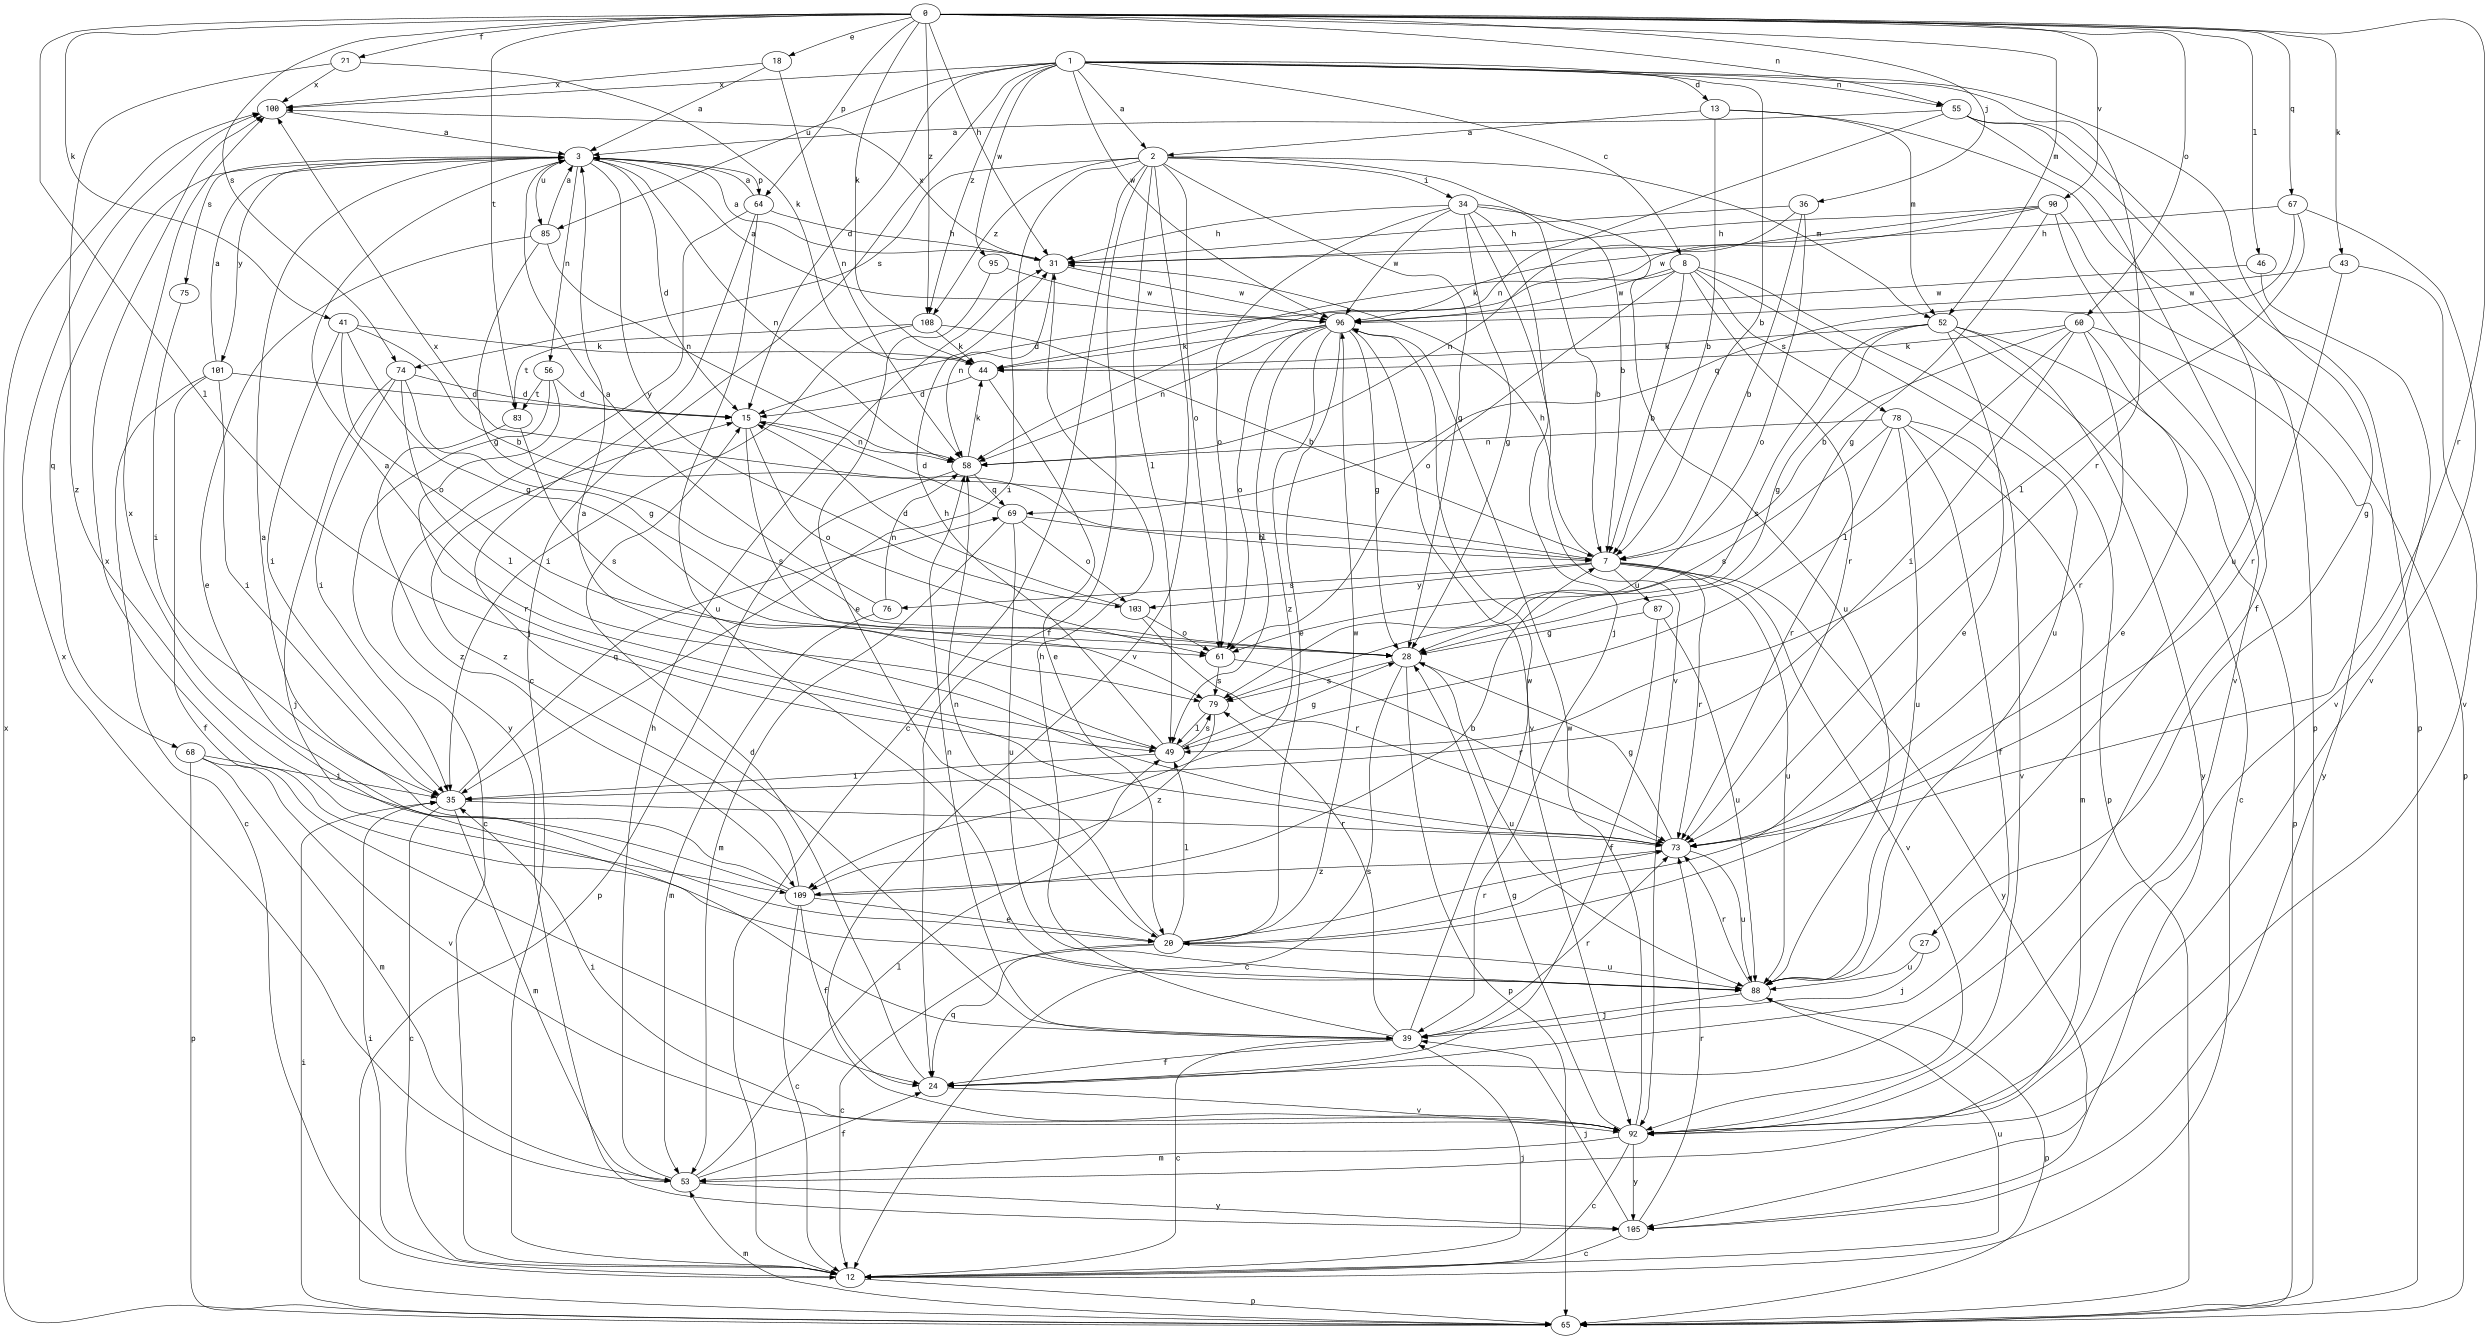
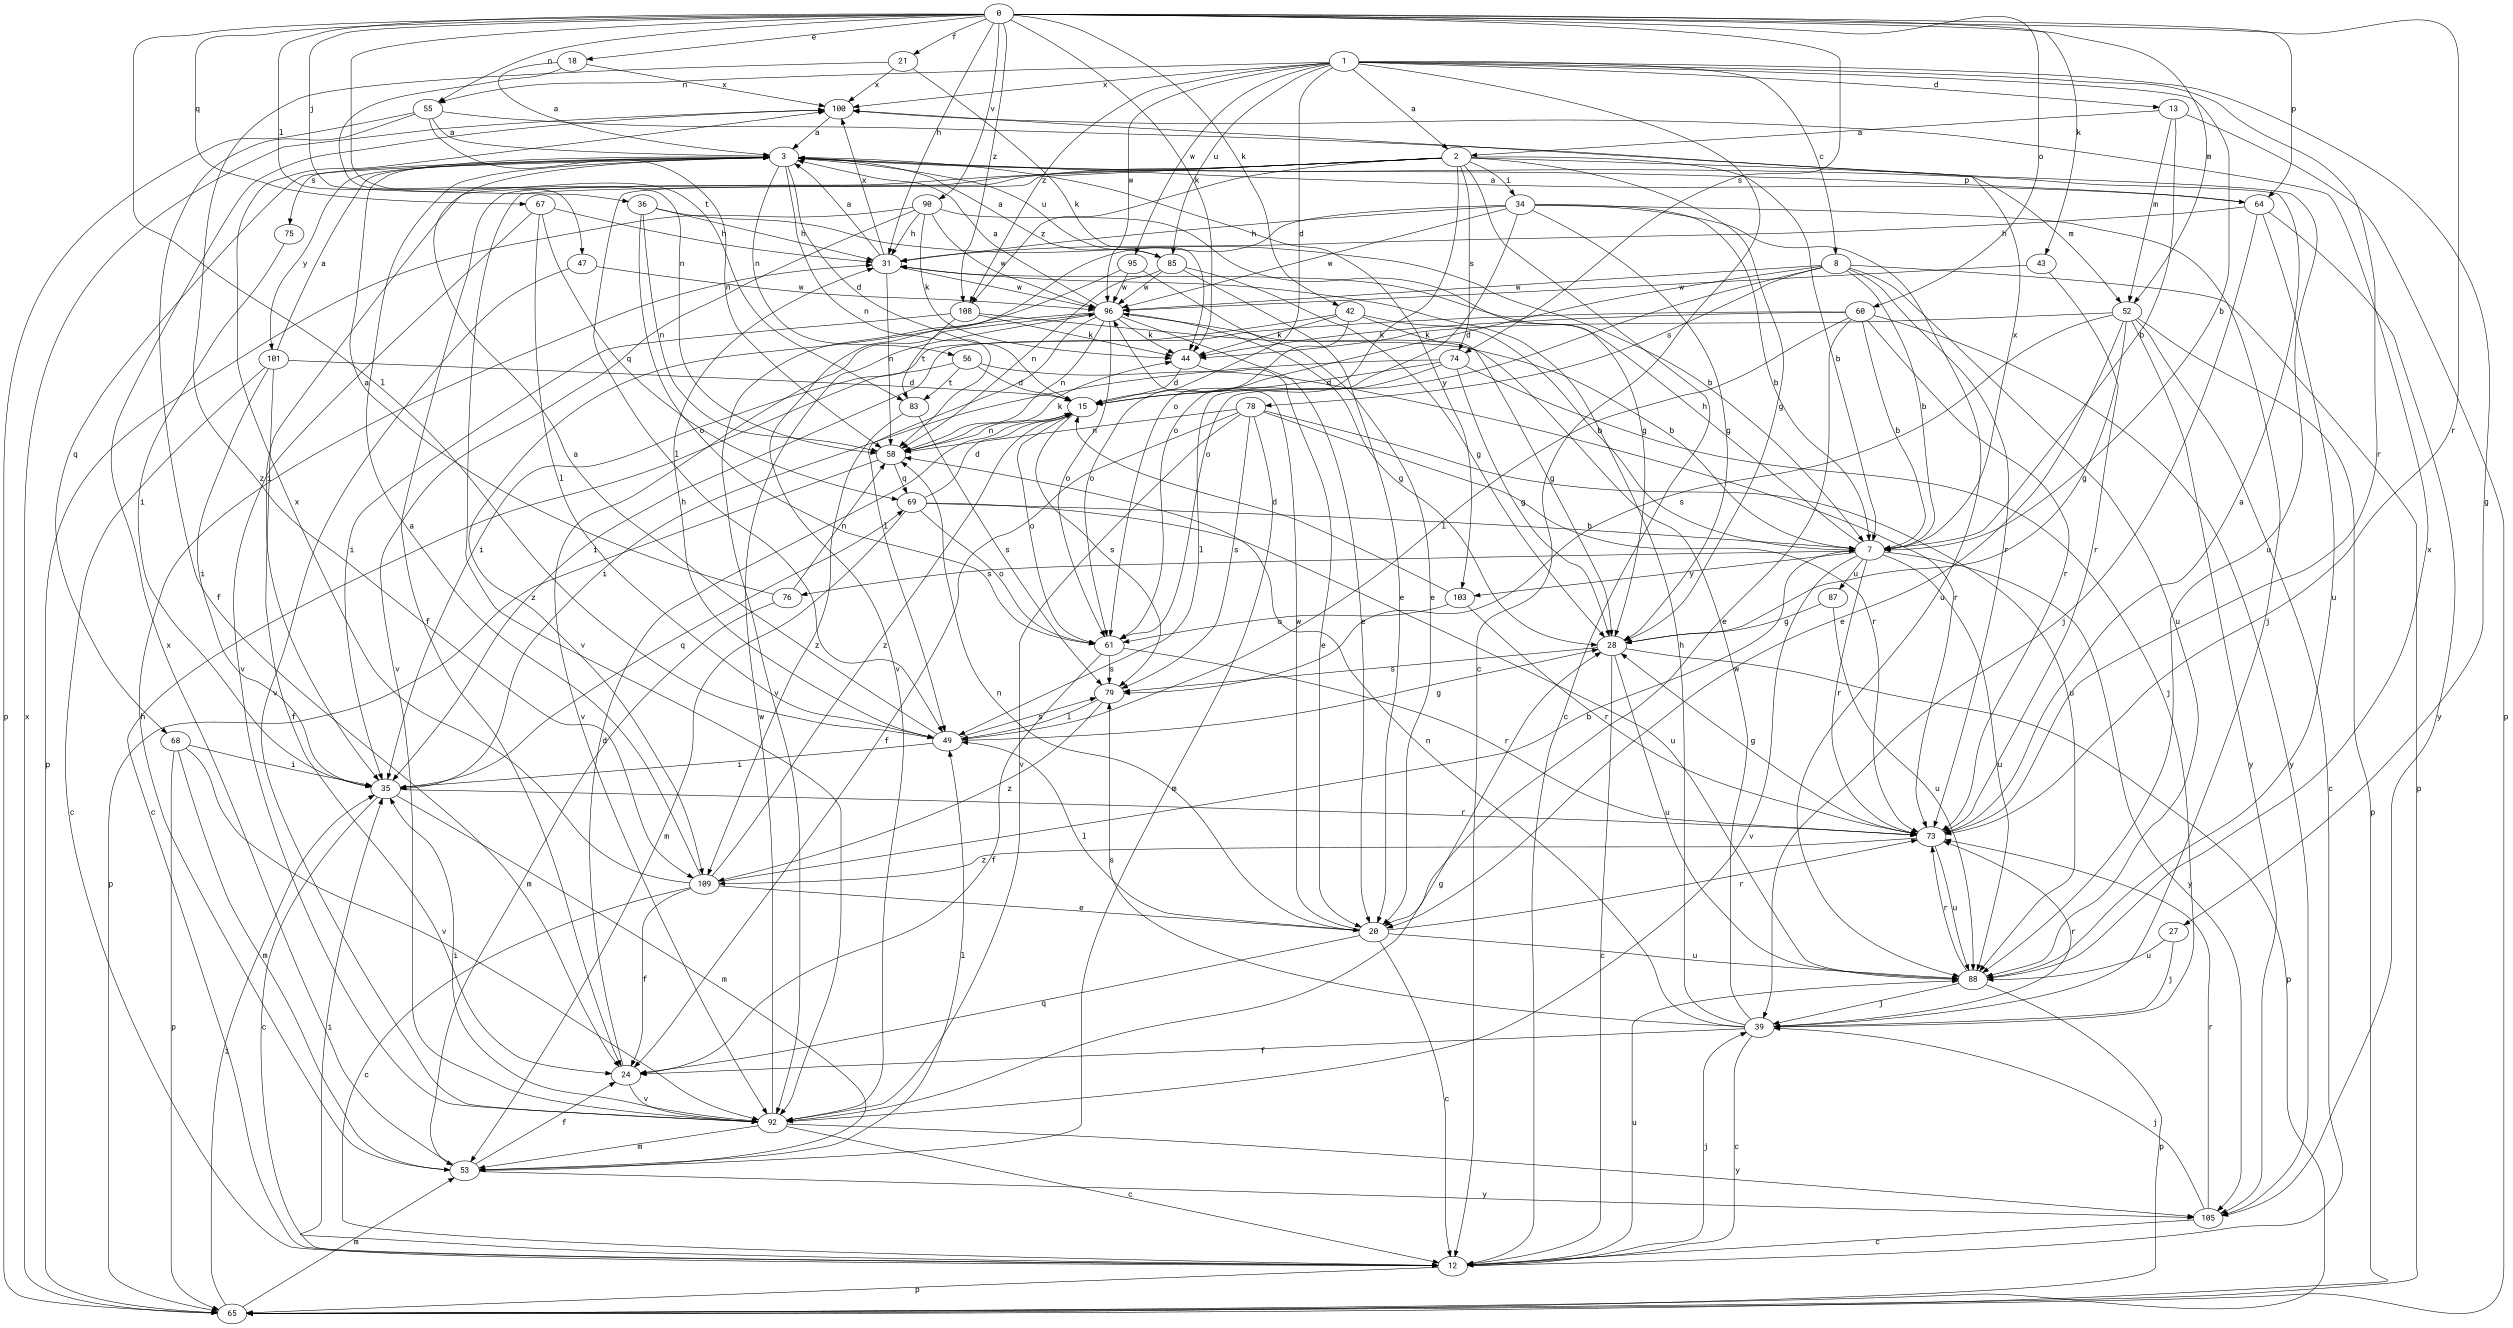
(2261, 264) -> (582, 264)
none -> (1143, 286)
(343, 323) -> (1350, 312)
(1072, 560) -> (1003, 583)
(2342, 870) -> (735, 552)
(1494, 1022) -> (930, 919)
